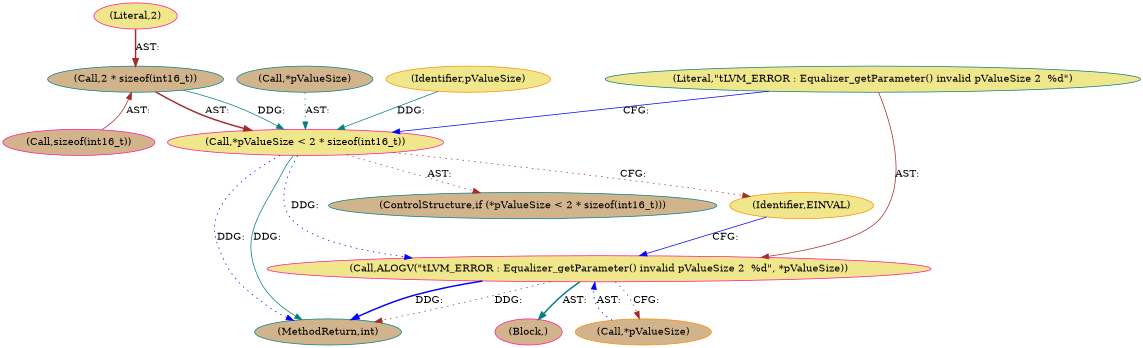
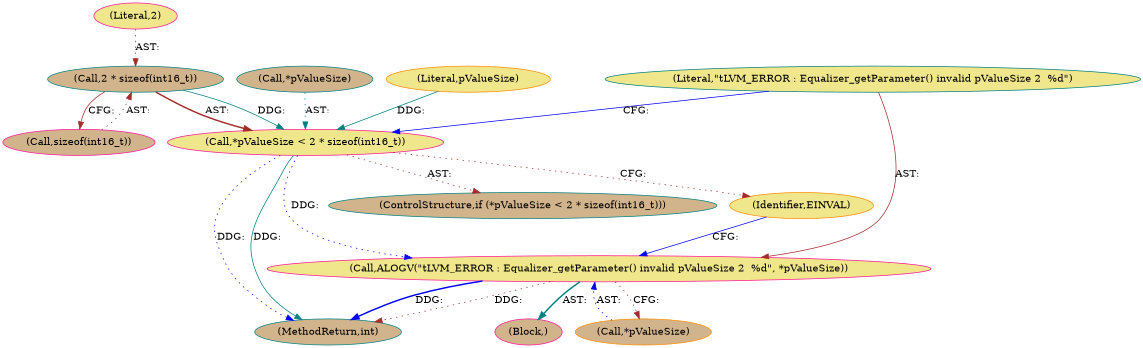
(136, 44) -> (136, 44)
(468, 79) -> (468, 79)
none -> (90, 104)
(118, 117) -> (118, 117)
